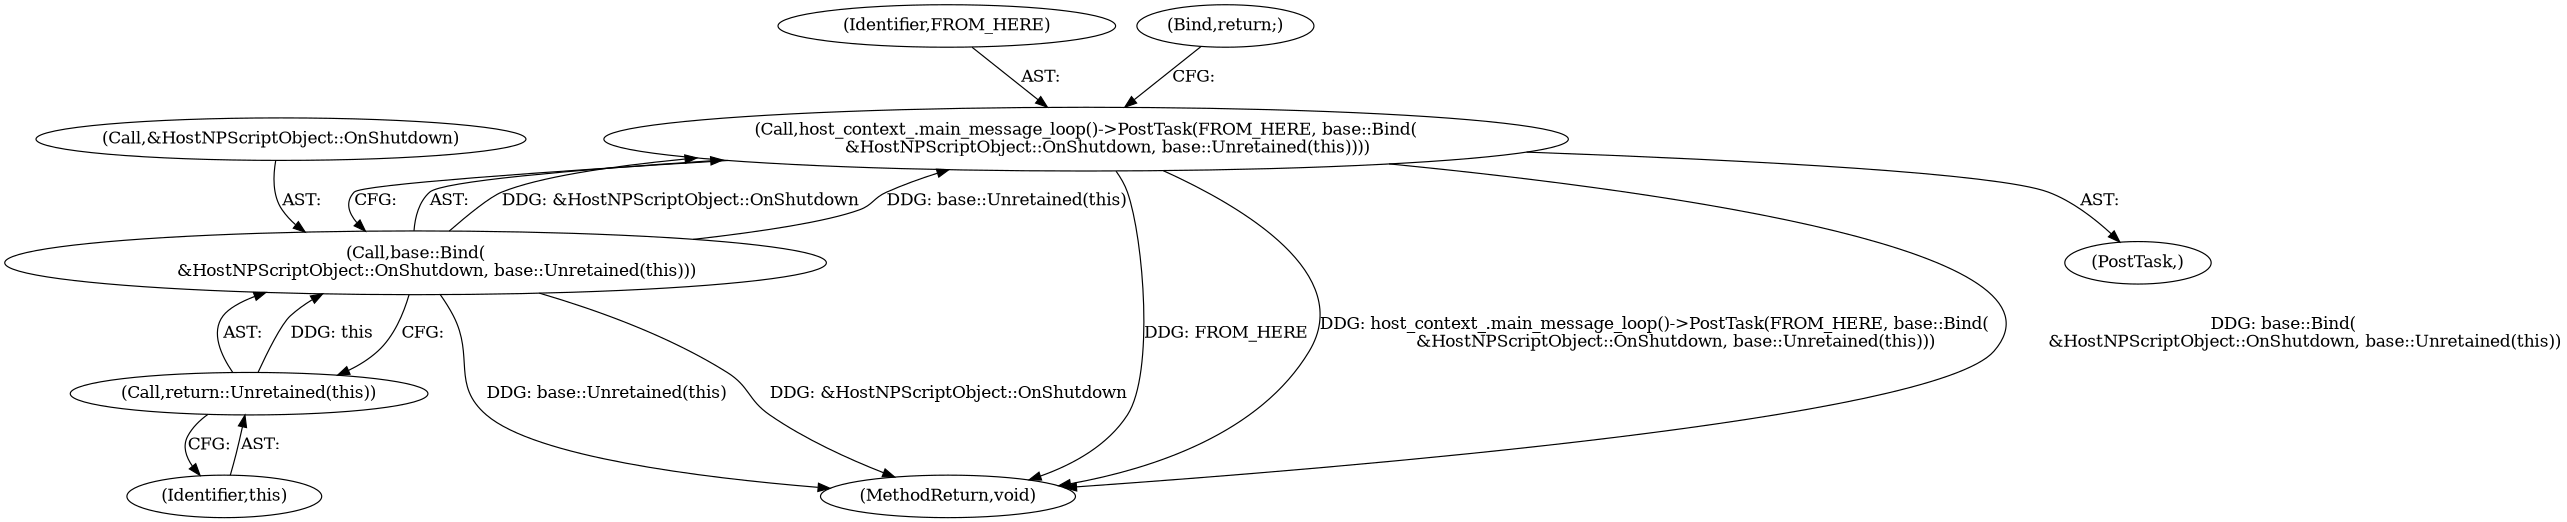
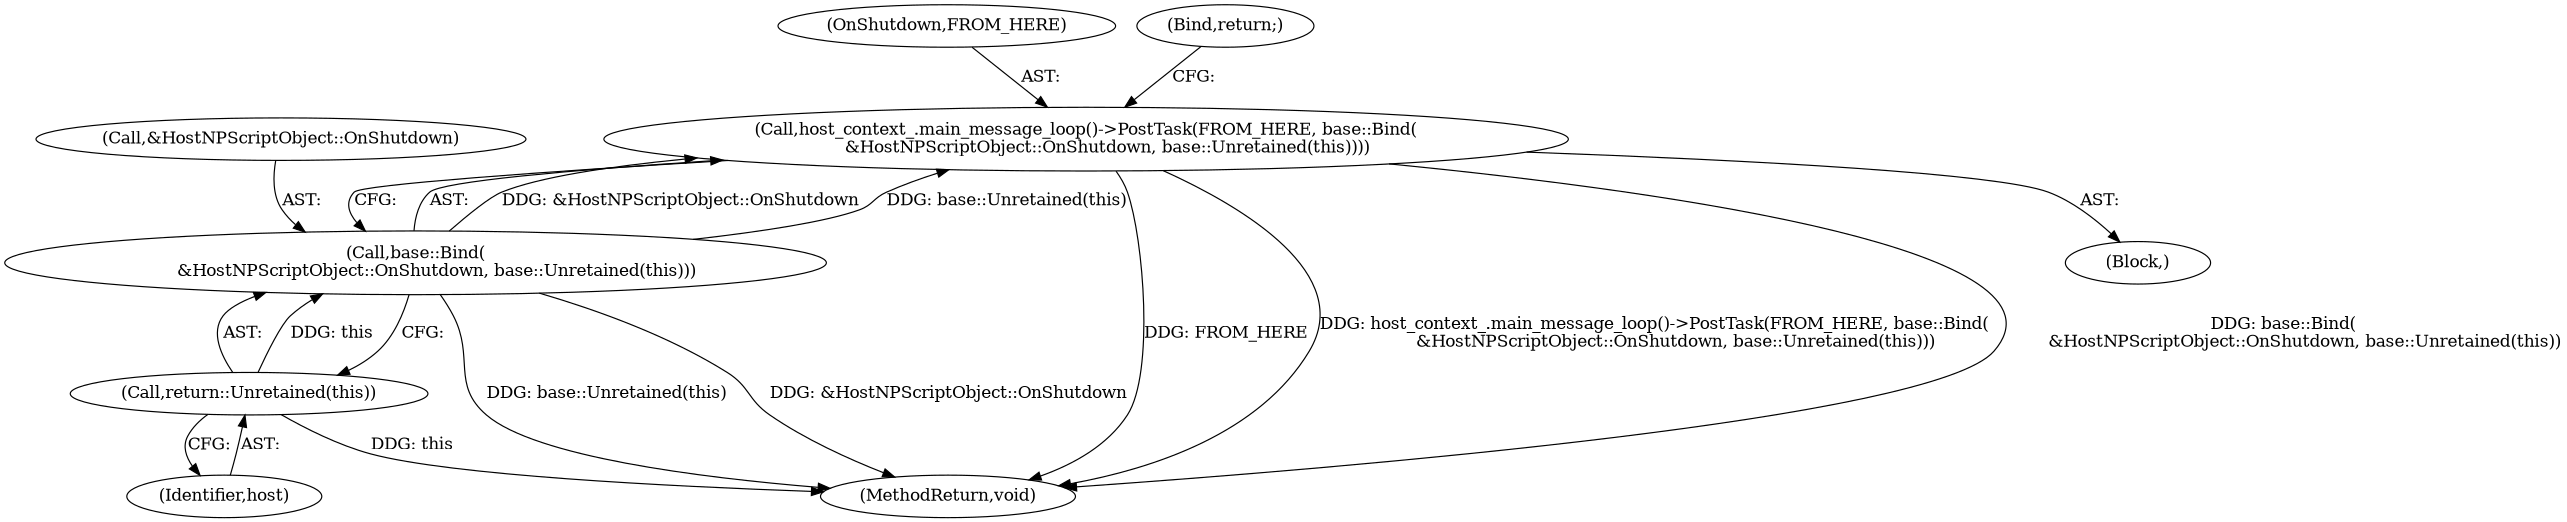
(947, 26) -> (947, 26)
(2138, 263) -> (2138, 263)
none -> (541, 477)
(224, 496) -> (224, 496)
